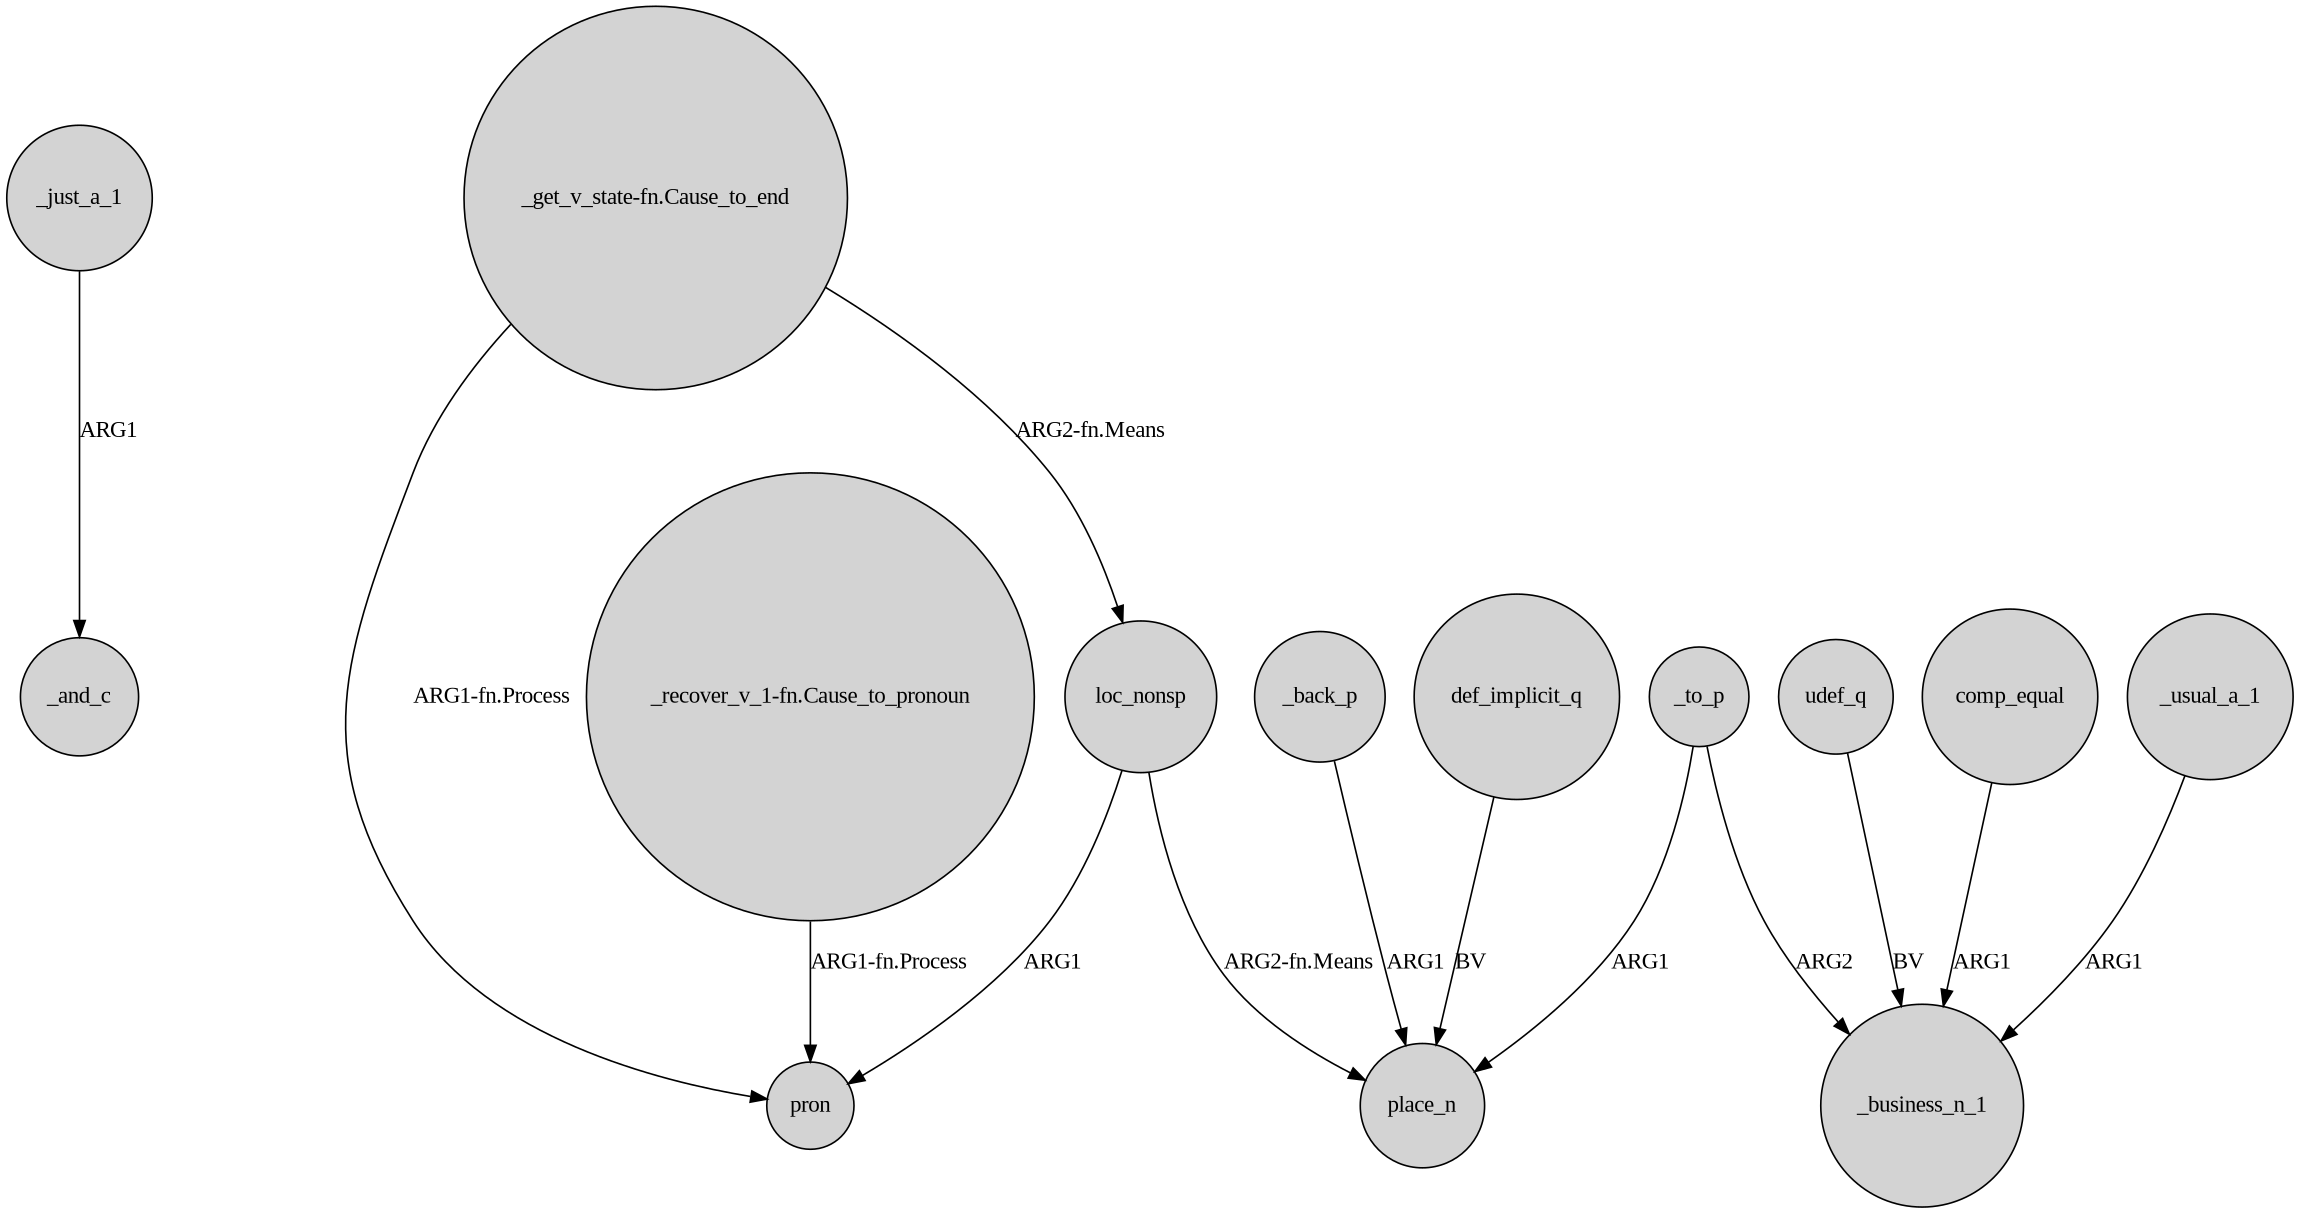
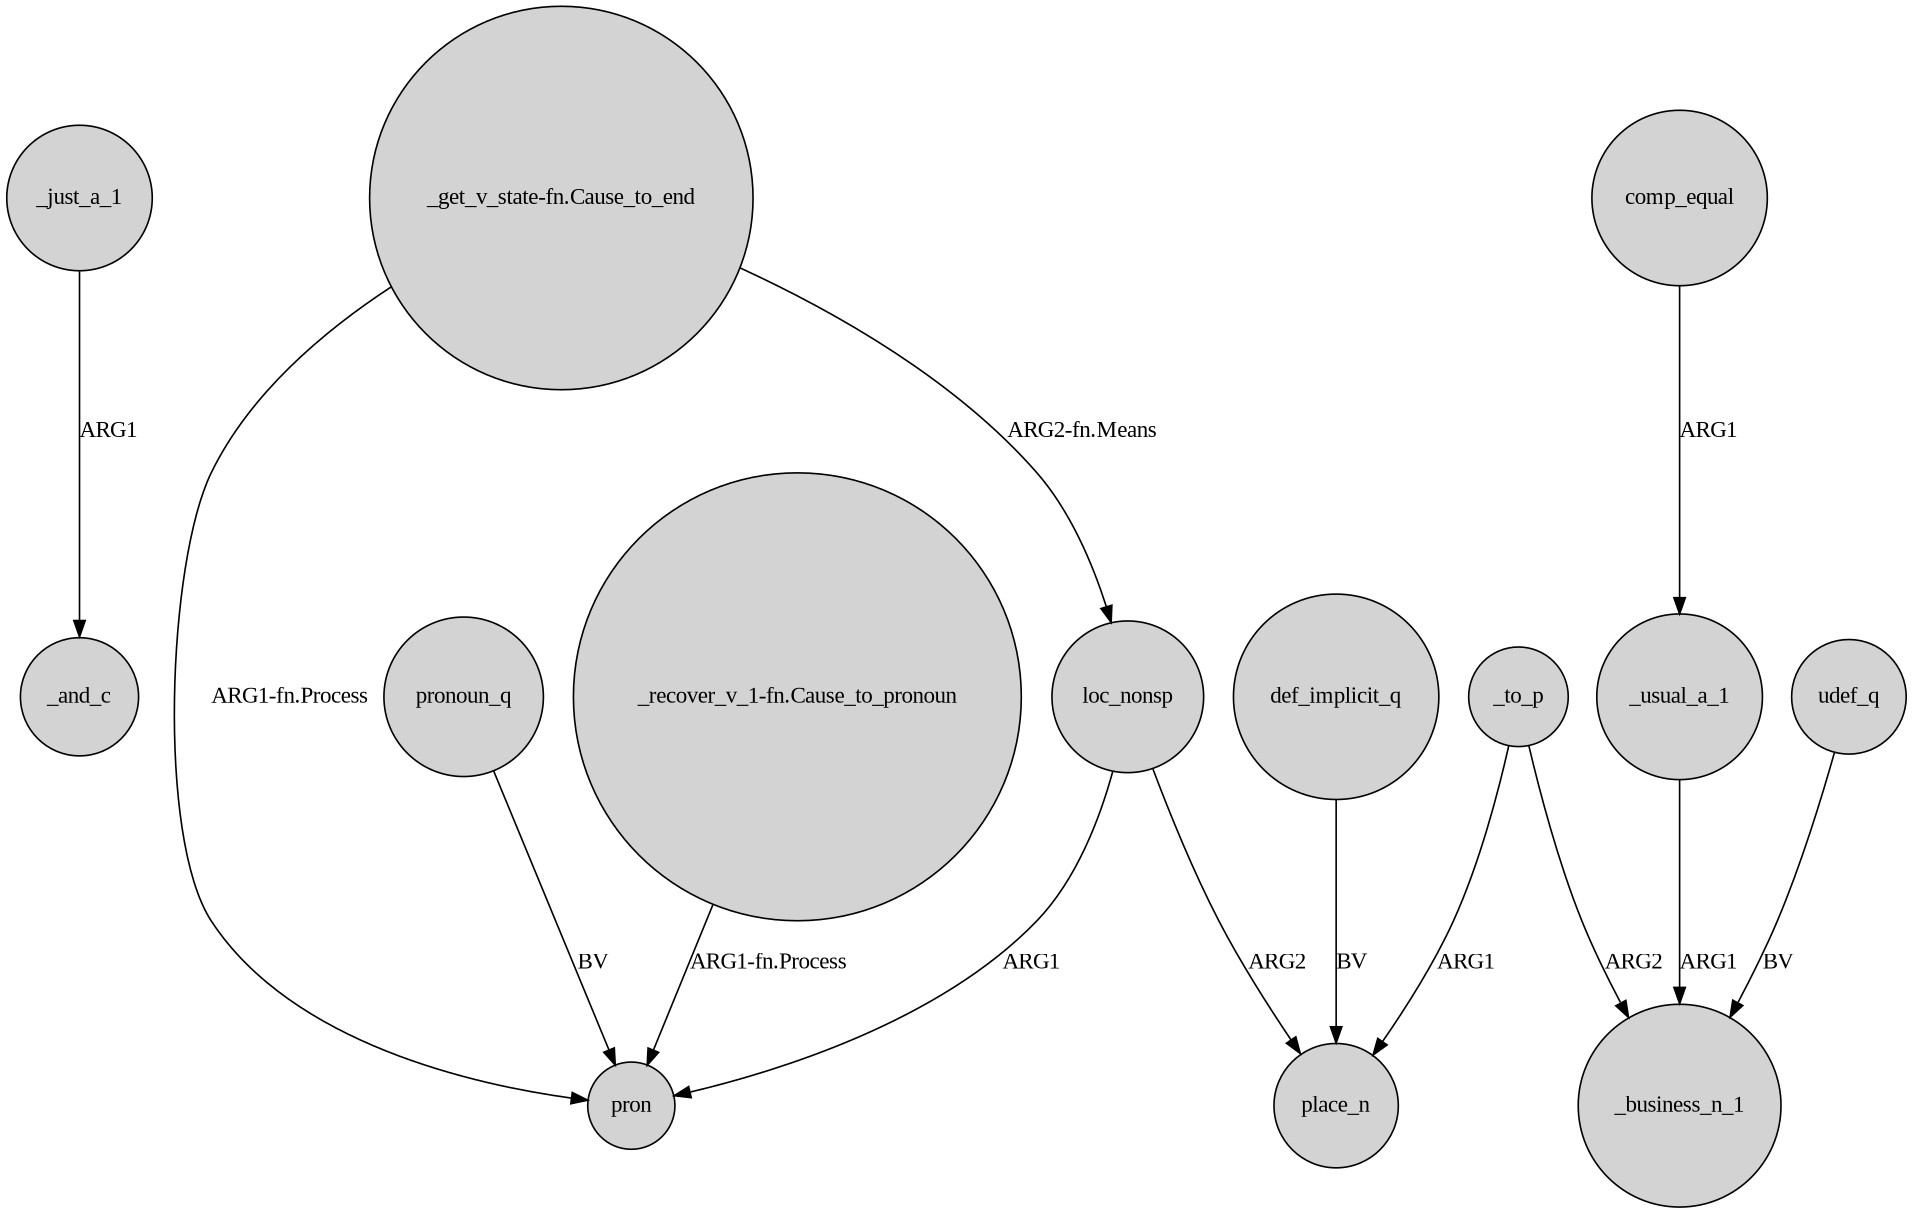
none -> (464, 697)
(1320, 697) -> none
(1969, 887) -> (1680, 442)
(1299, 963) -> (1278, 963)
